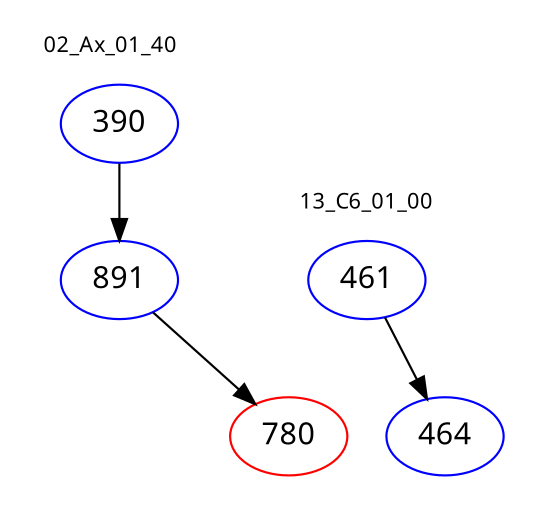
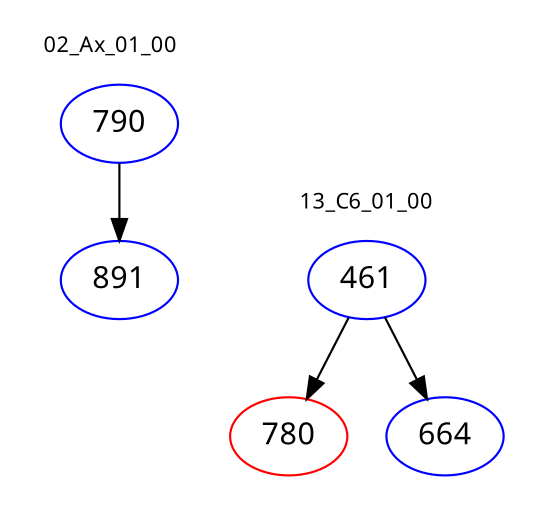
(111, 47) -> (111, 47)
(119, 124) -> (119, 124)
(196, 351) -> (333, 348)
(445, 436) -> (445, 436)
